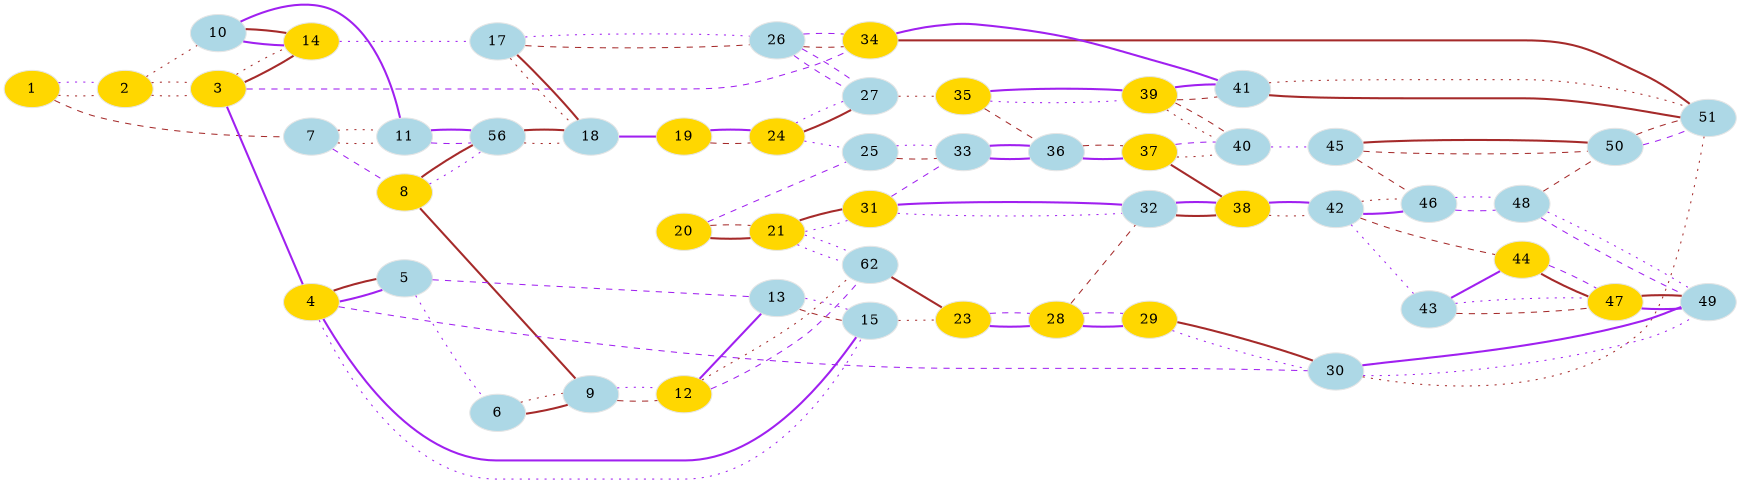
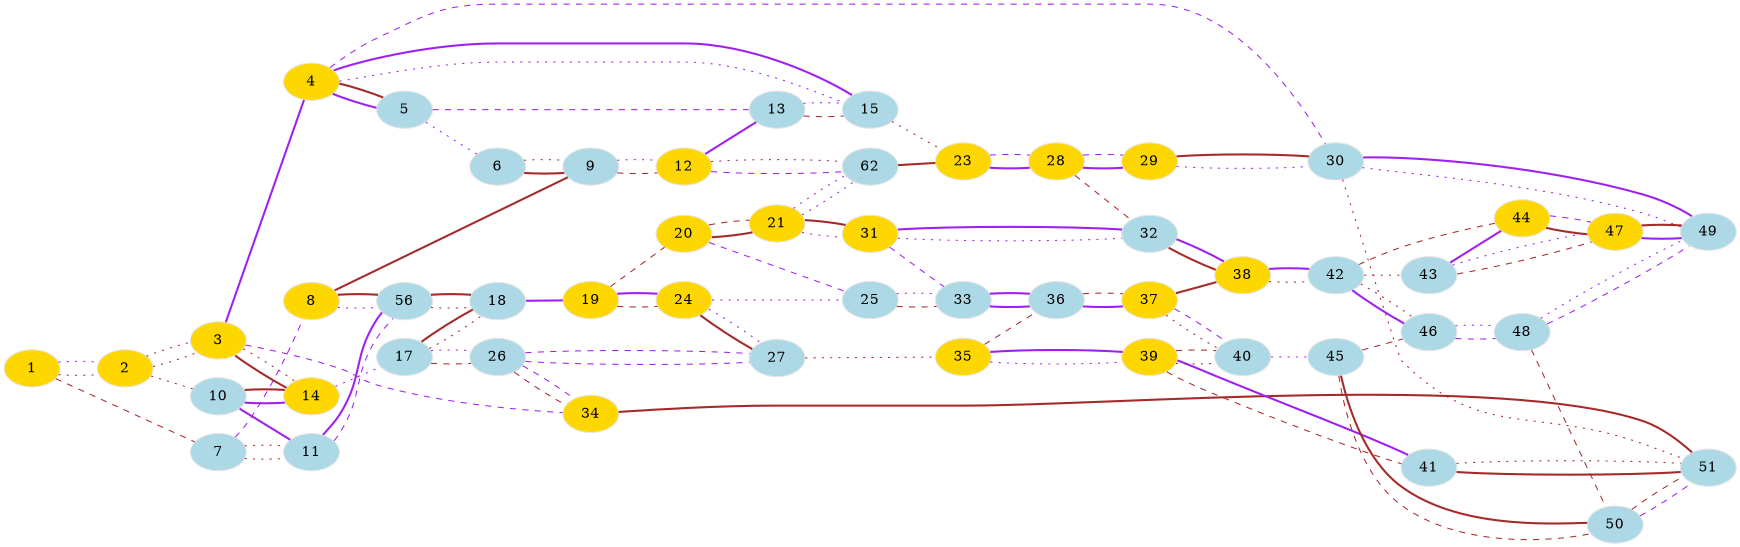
(1043, 33) -> none
(1382, 259) -> (1383, 275)
none -> (637, 267)
